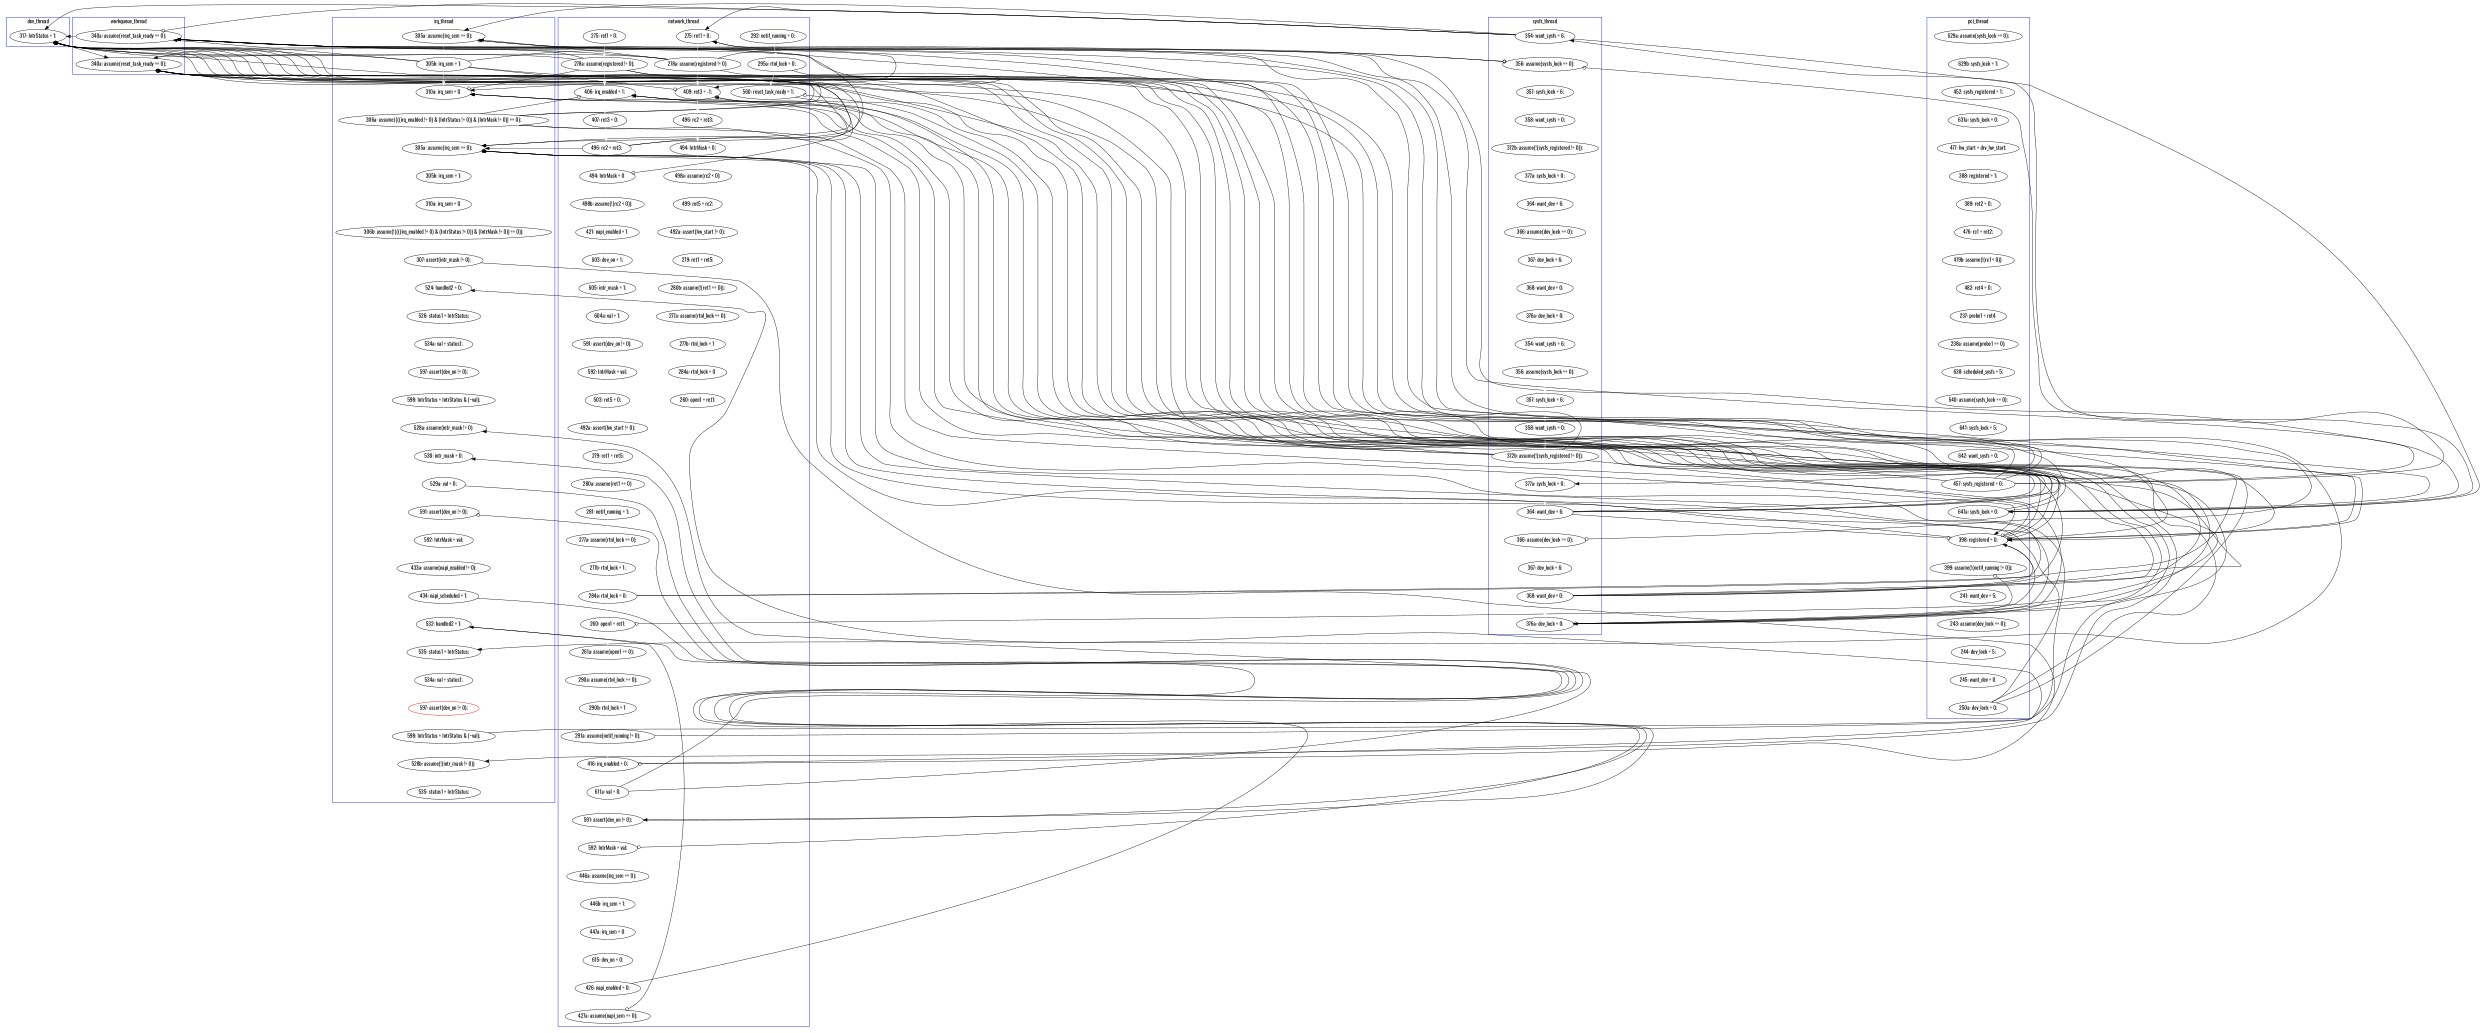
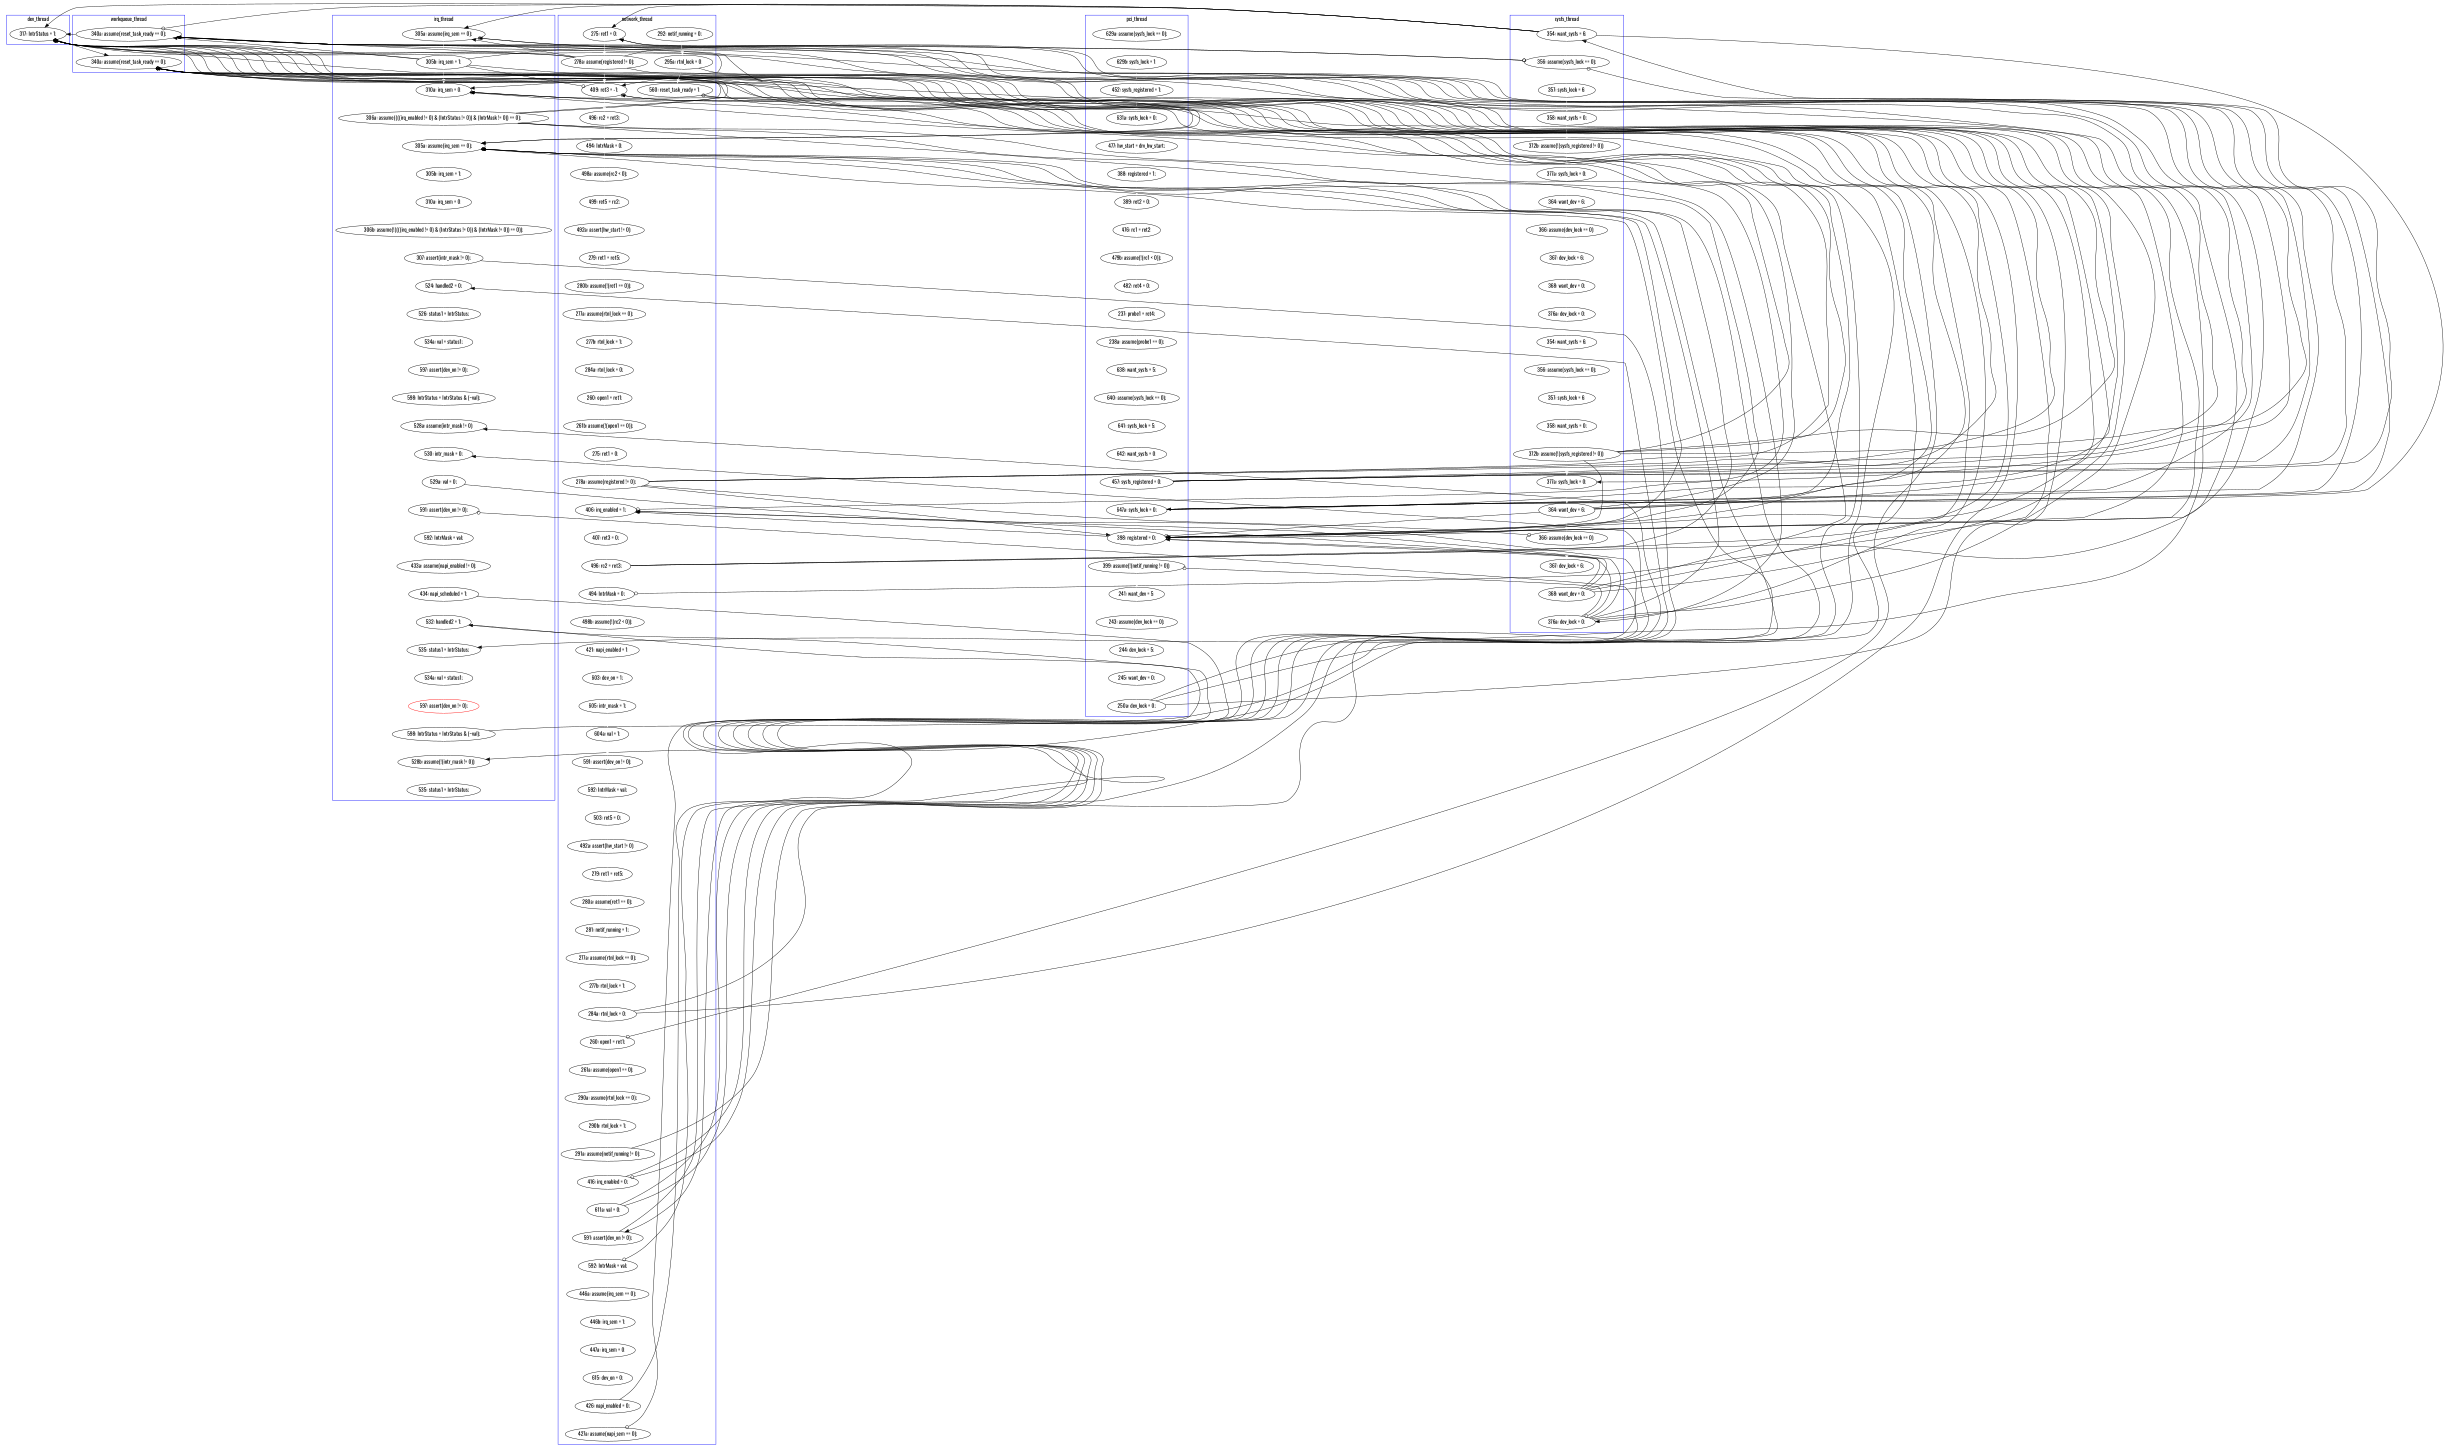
(1978, 372) -> (1137, 370)
none -> (605, 426)
